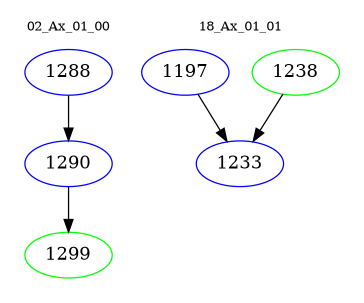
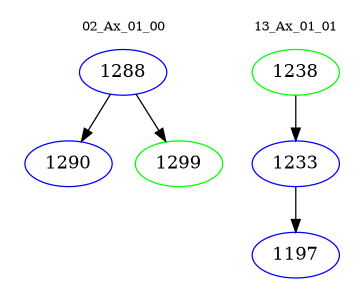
(241, 27) -> (296, 27)
(209, 112) -> (296, 203)
(69, 203) -> (147, 112)
